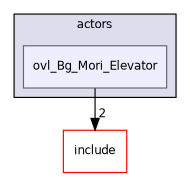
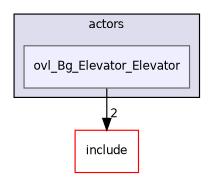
(95, 67) -> (107, 67)
